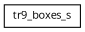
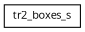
(42, 16) -> (42, 16)
